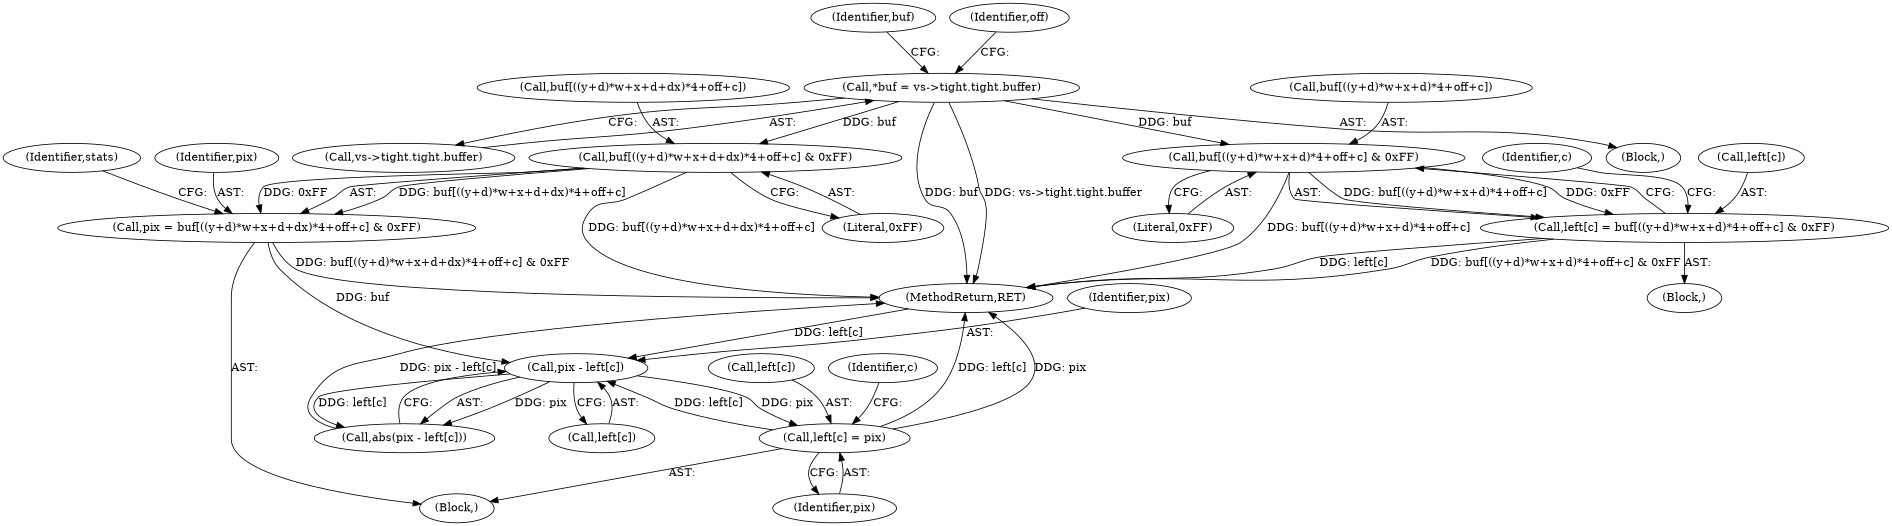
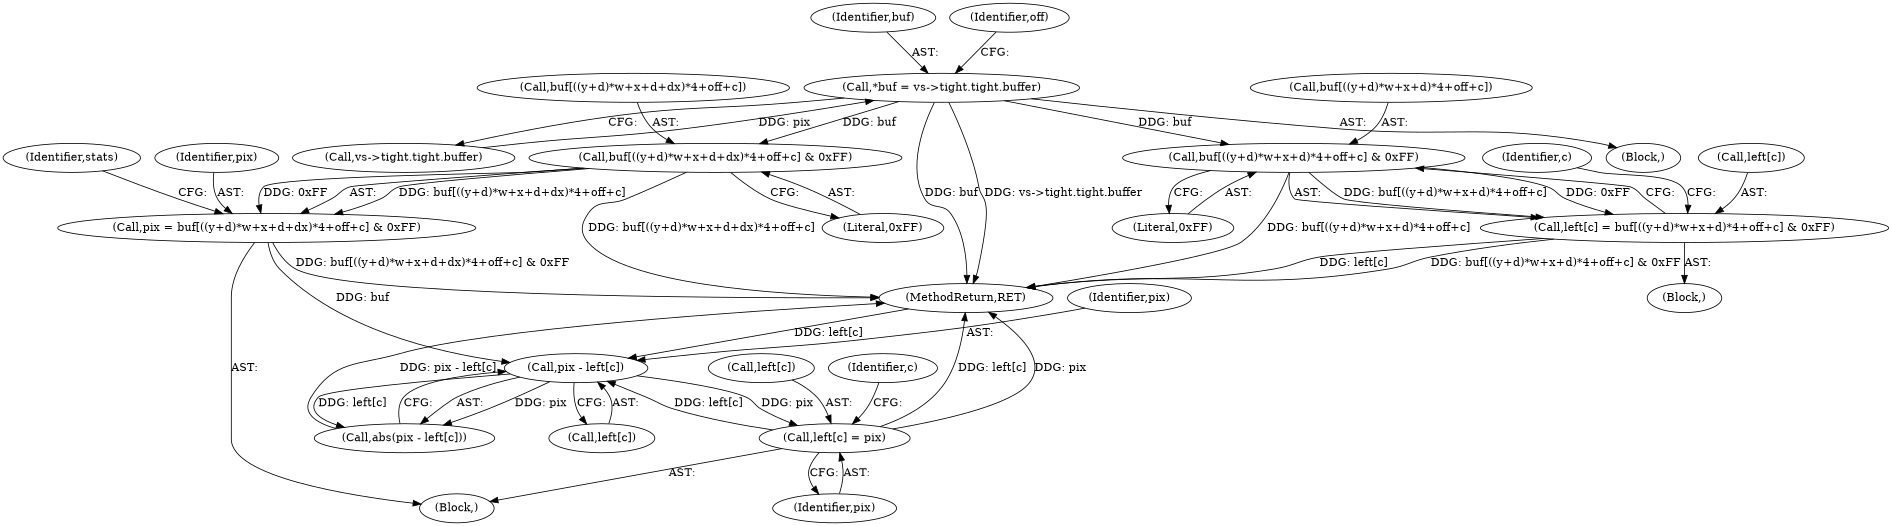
(927, 53) -> (927, 53)
(785, 123) -> (785, 123)
